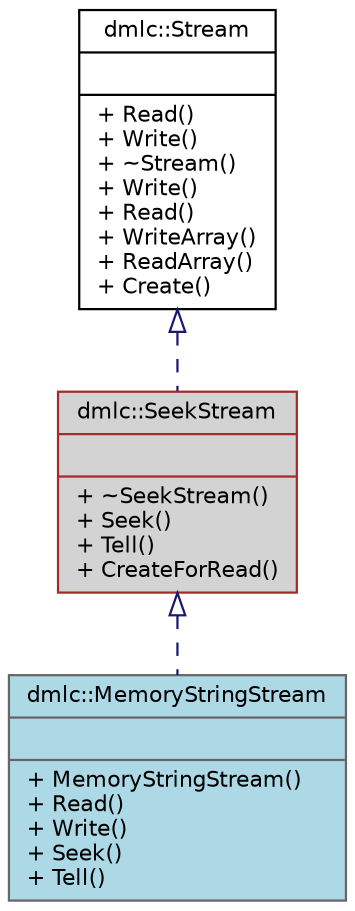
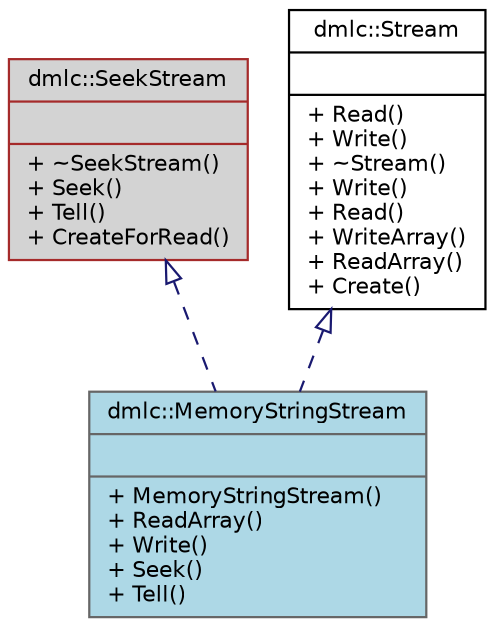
(177, 362) -> (311, 361)
(76, 805) -> (185, 521)
